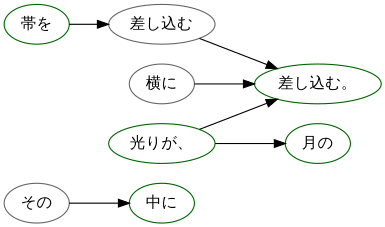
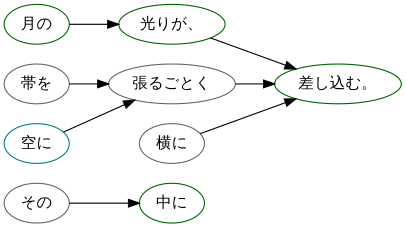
(37, 24) -> (37, 84)
(162, 24) -> (172, 84)
none -> (37, 144)
(244, 144) -> (88, 24)
